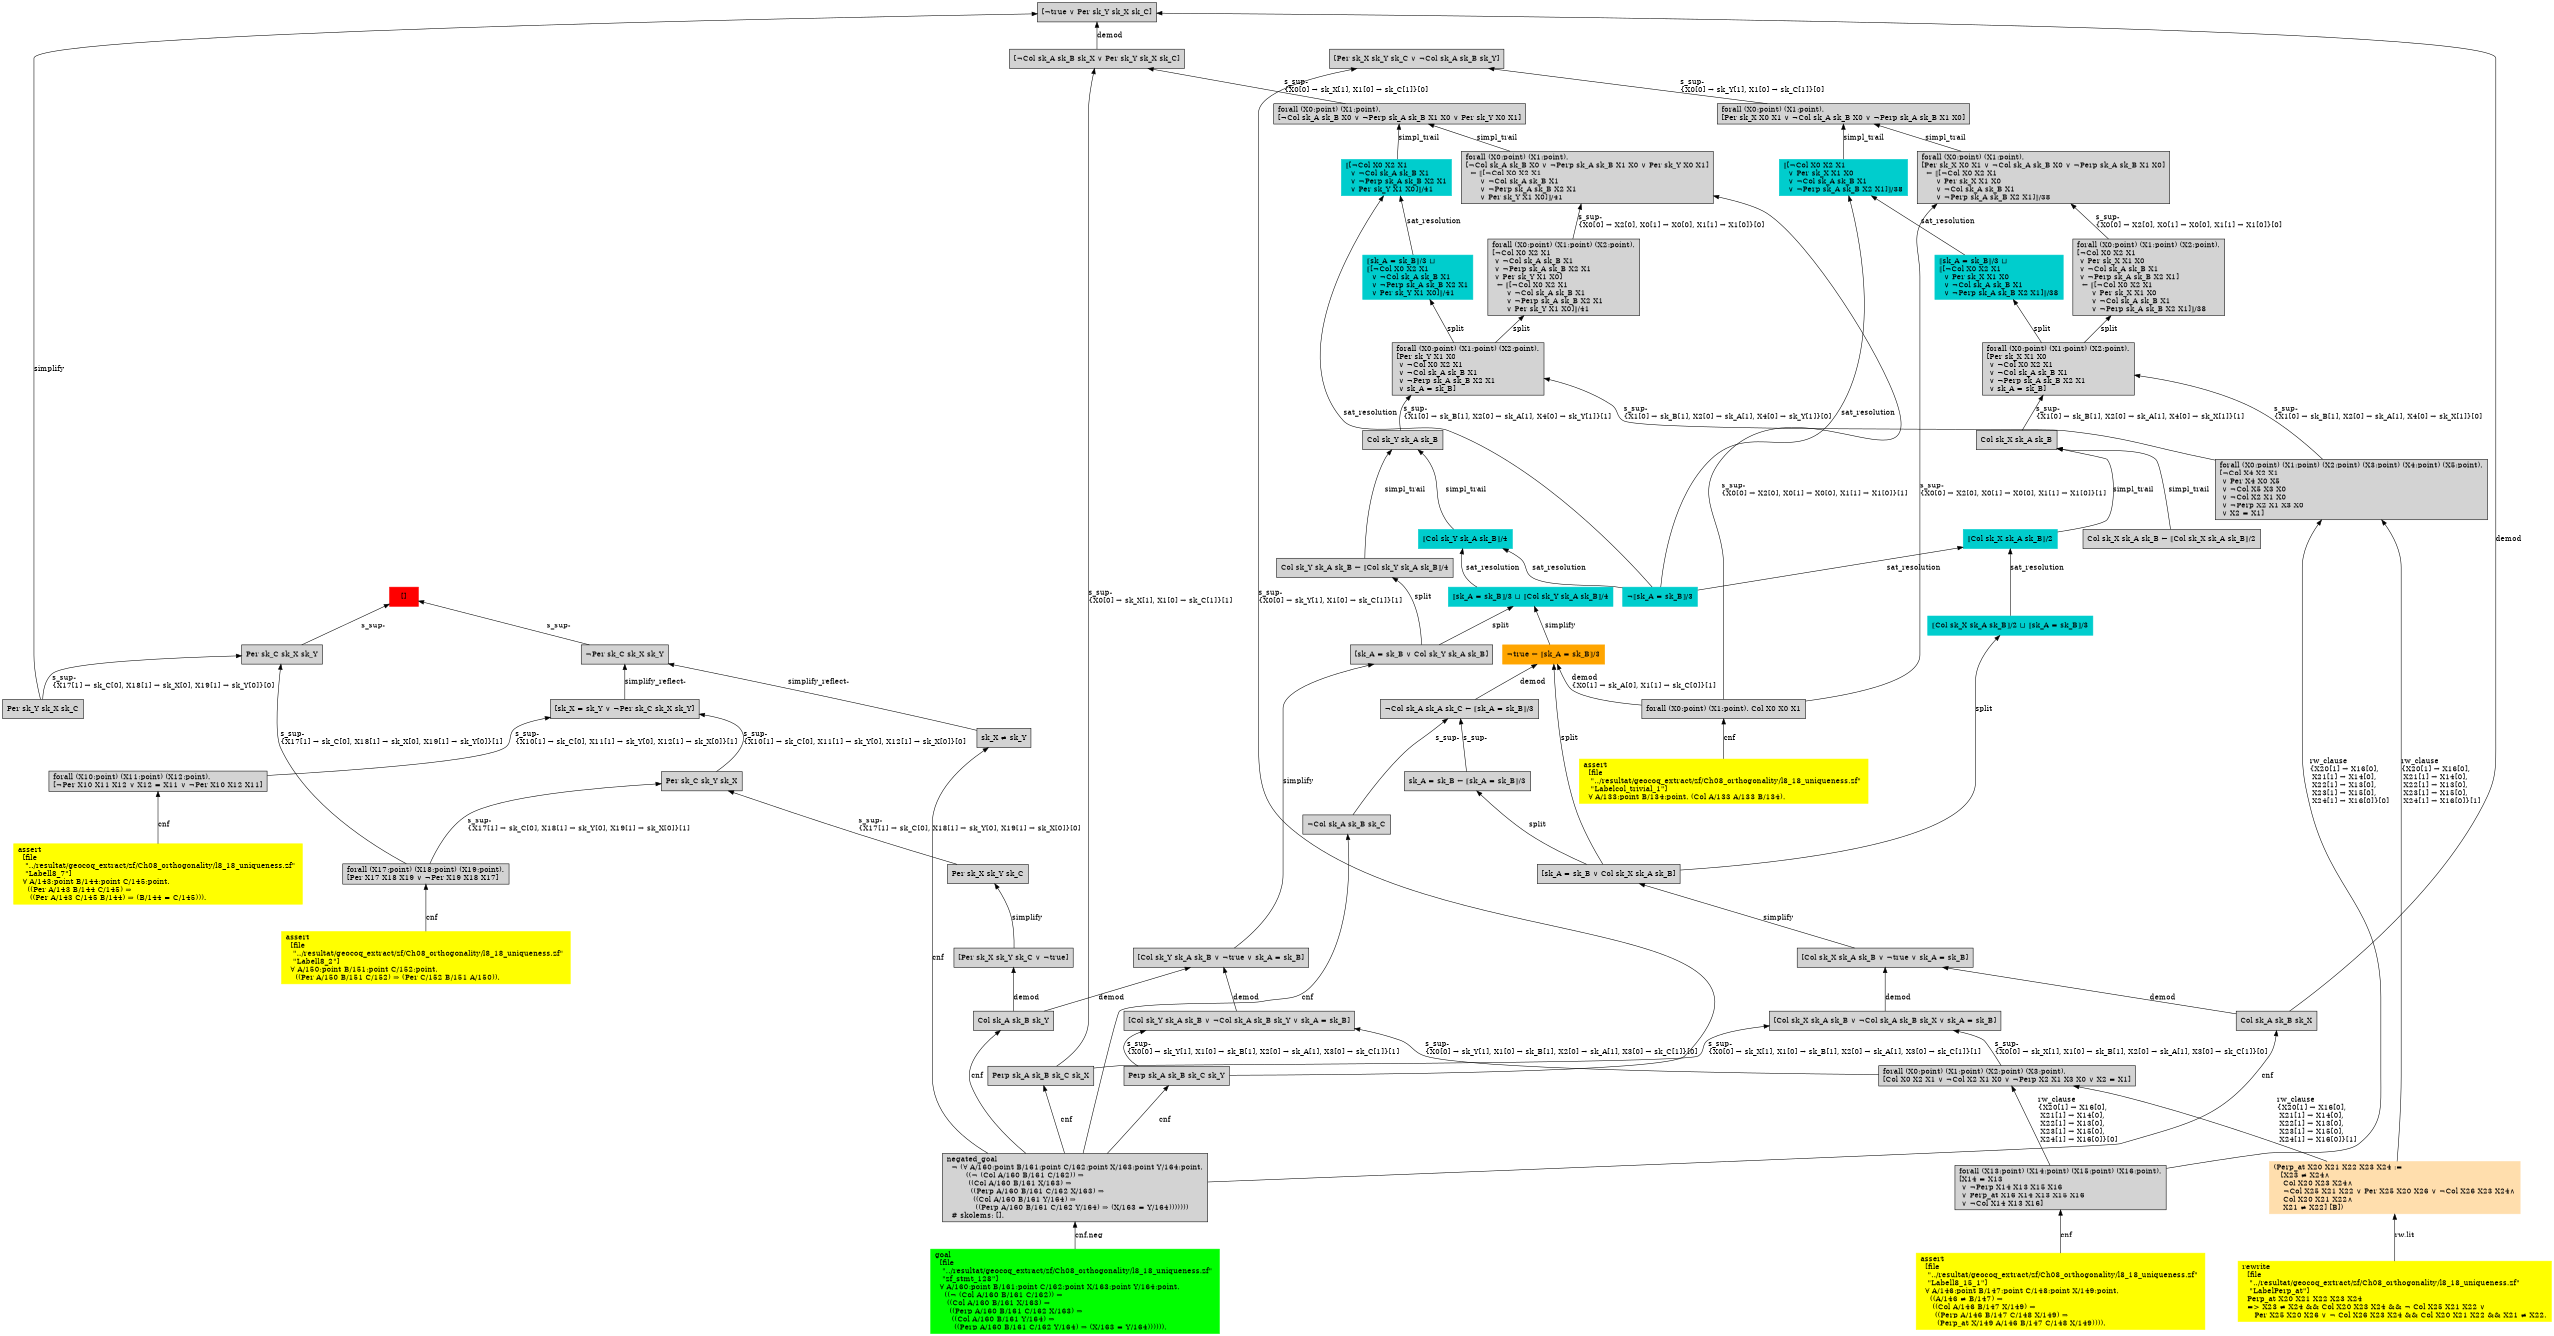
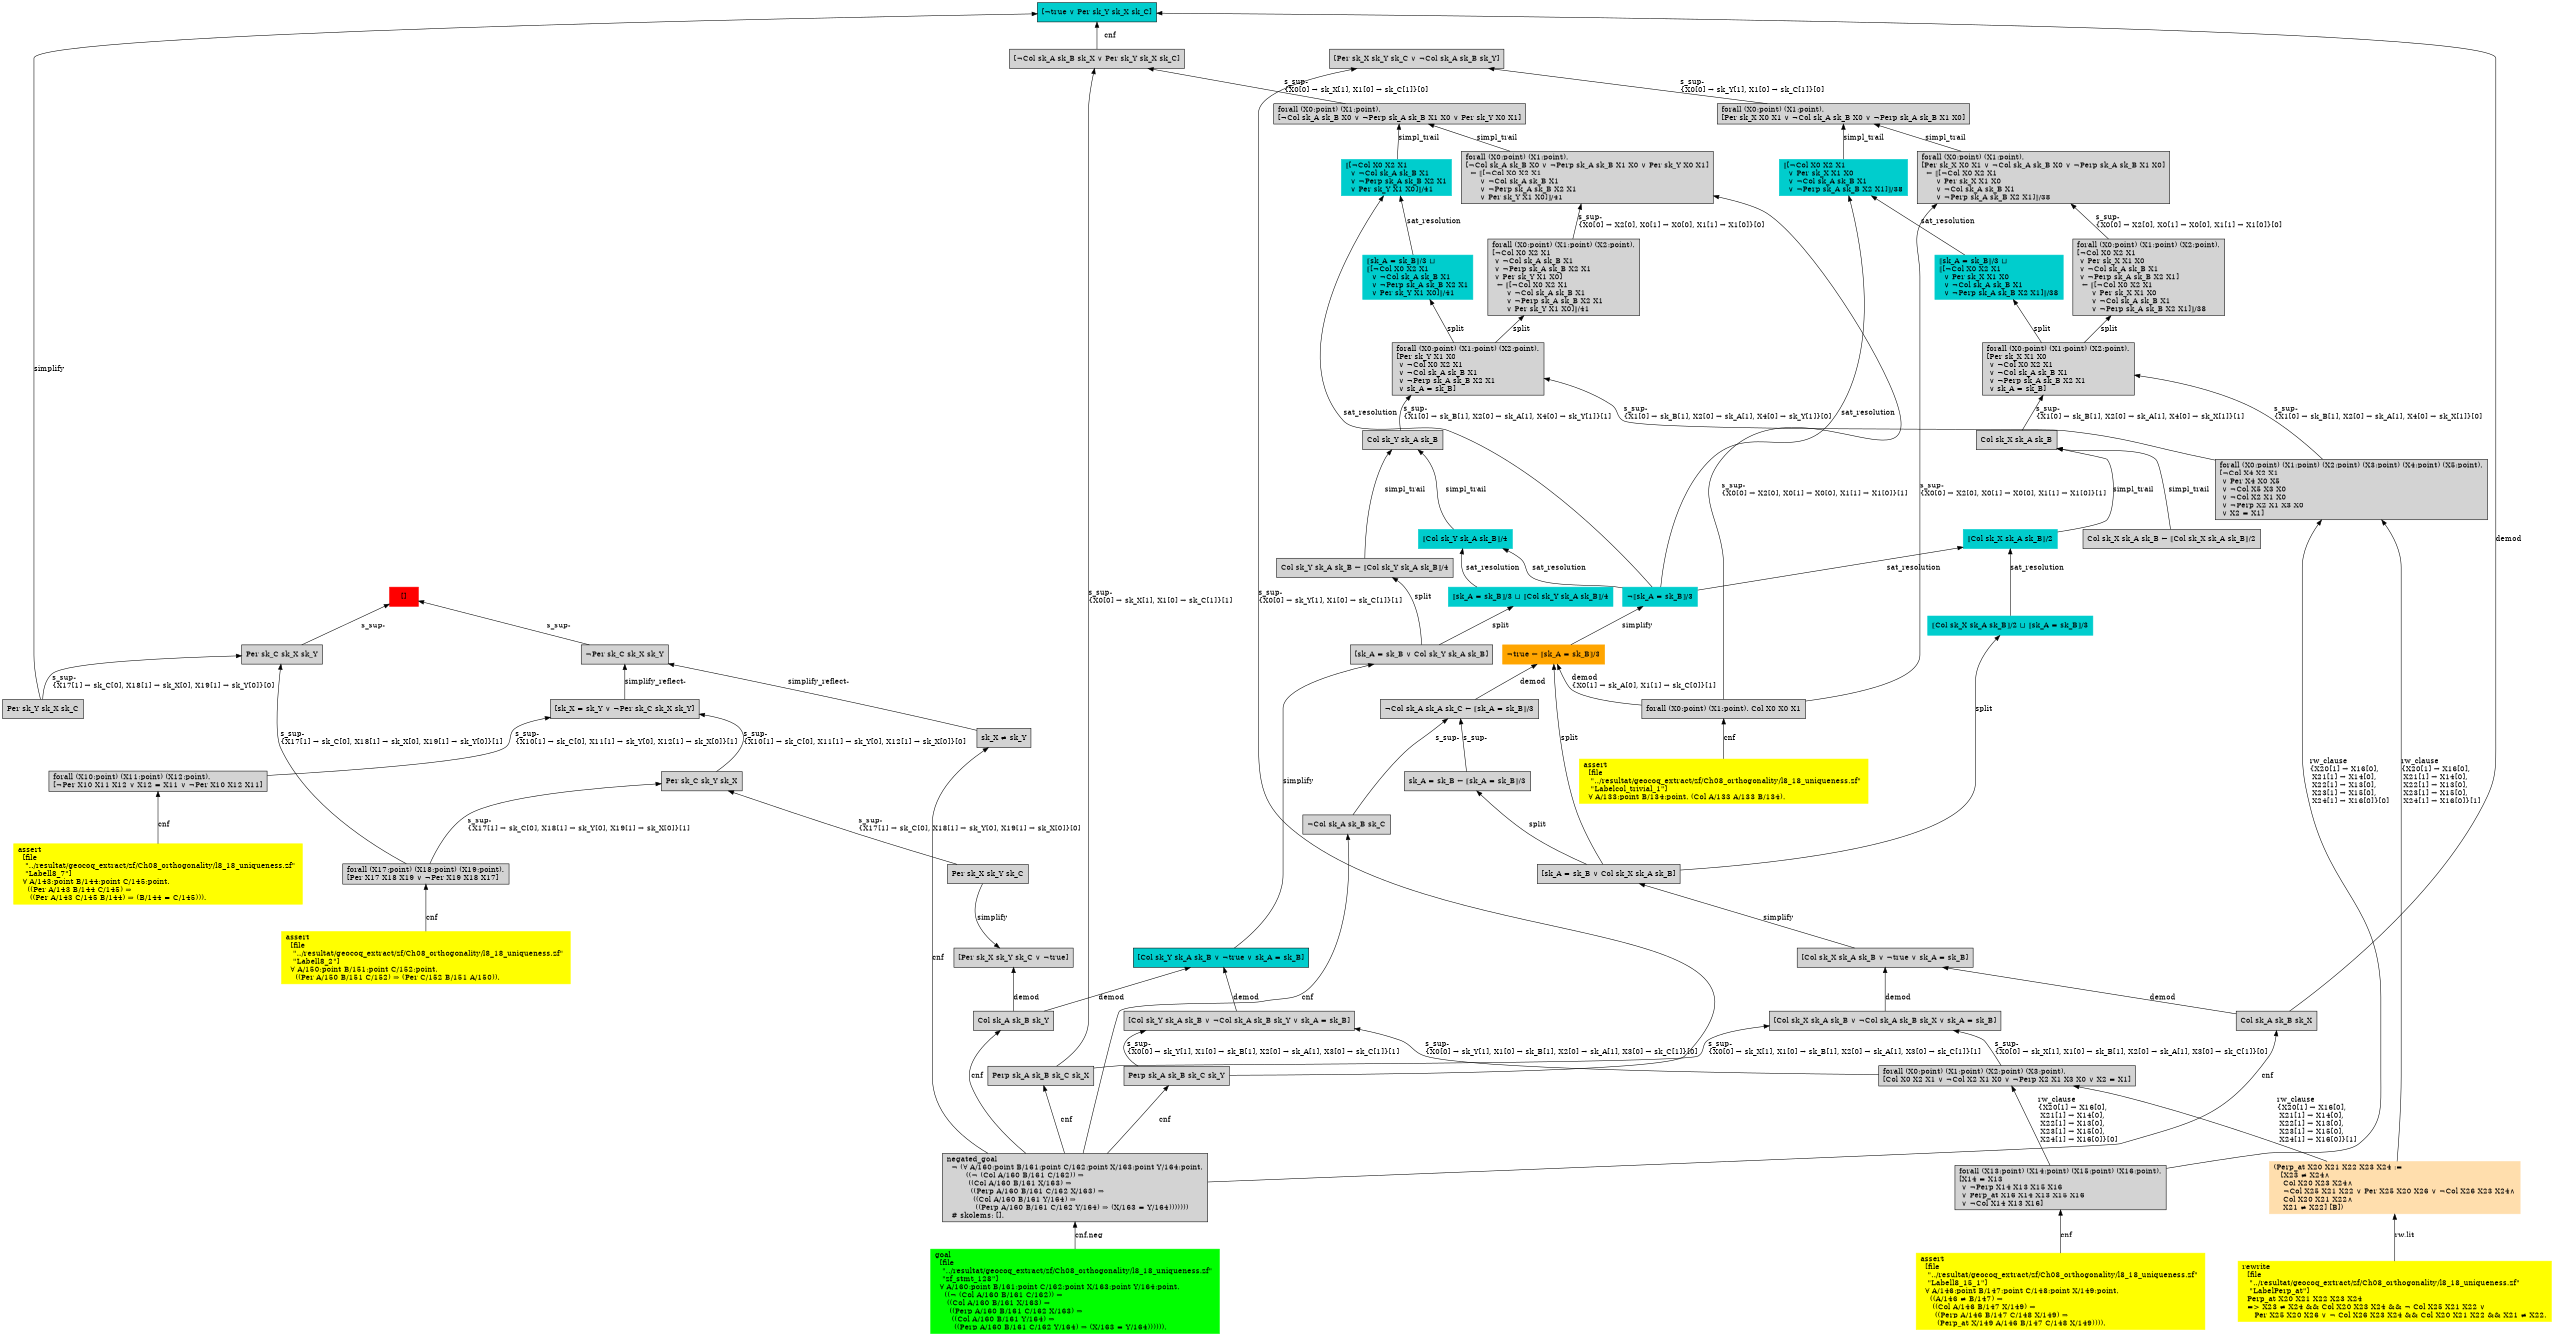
(1097, 12) -> (1097, 12)
(1110, 36) -> (1110, 36)
(1543, 628) -> (1604, 627)
(1011, 917) -> (976, 917)
(1221, 958) -> (1221, 958)
